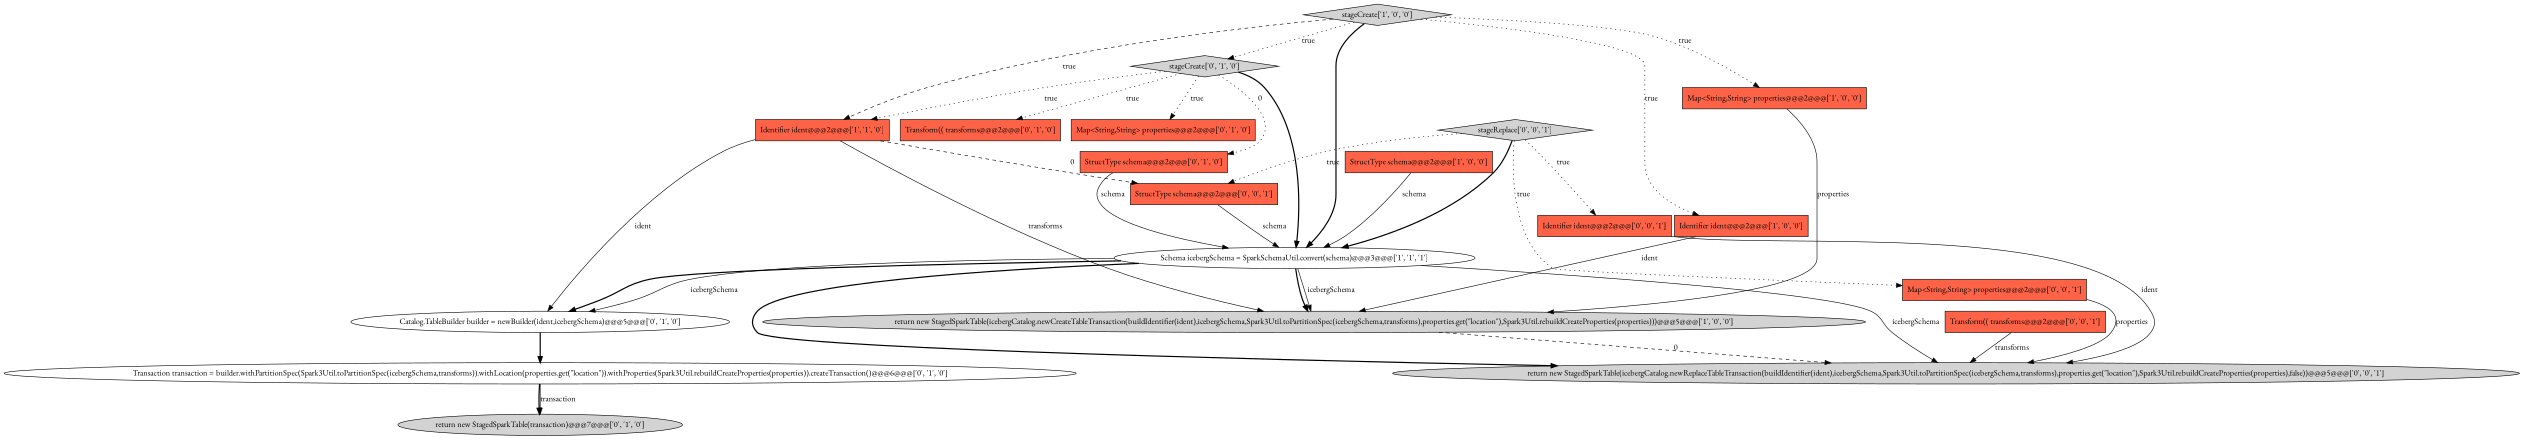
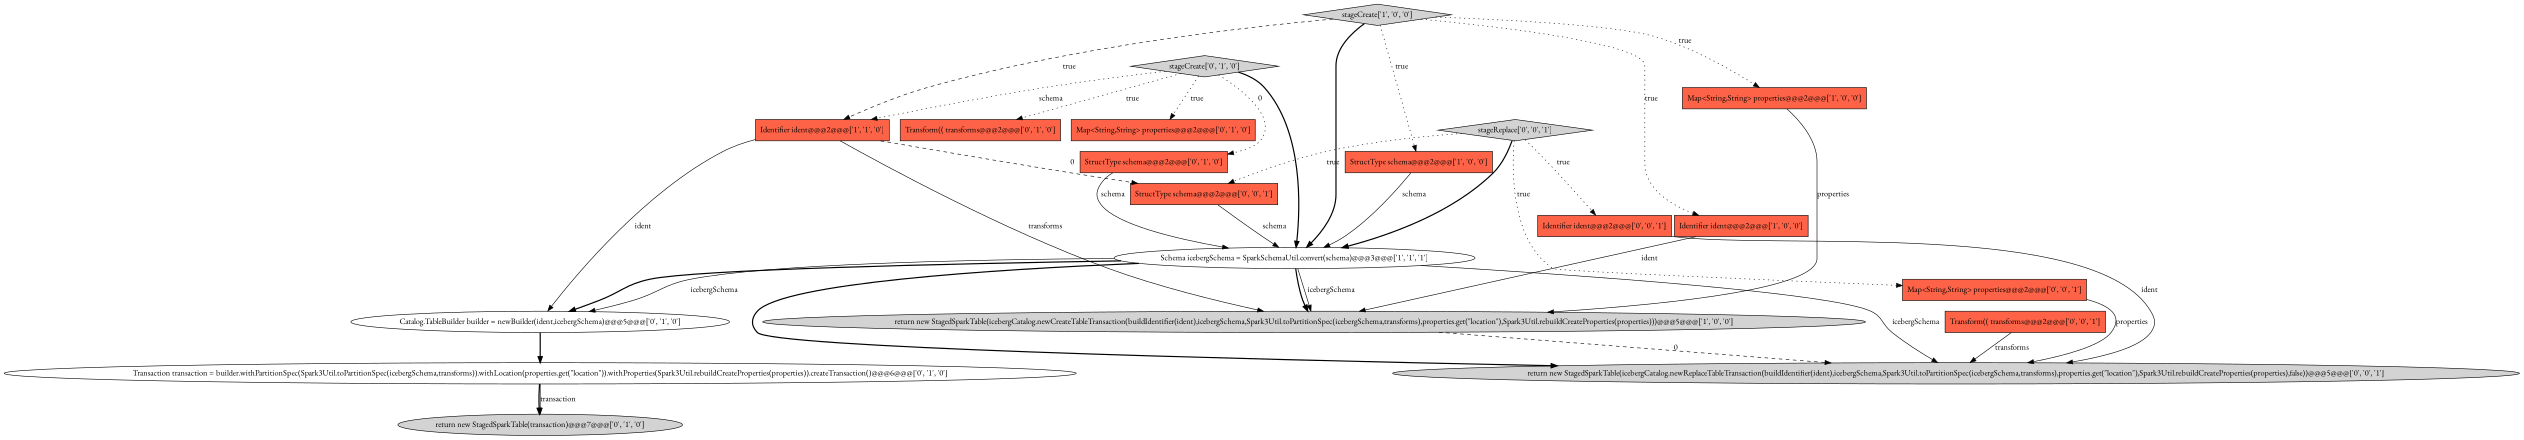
(1294, 40) -> (1397, 85)
(1051, 98) -> (1051, 98)
